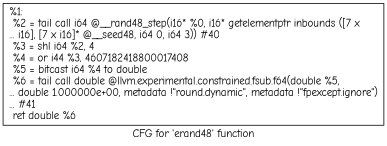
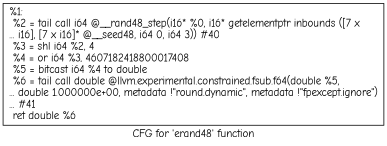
(99, 58) -> (99, 58)
